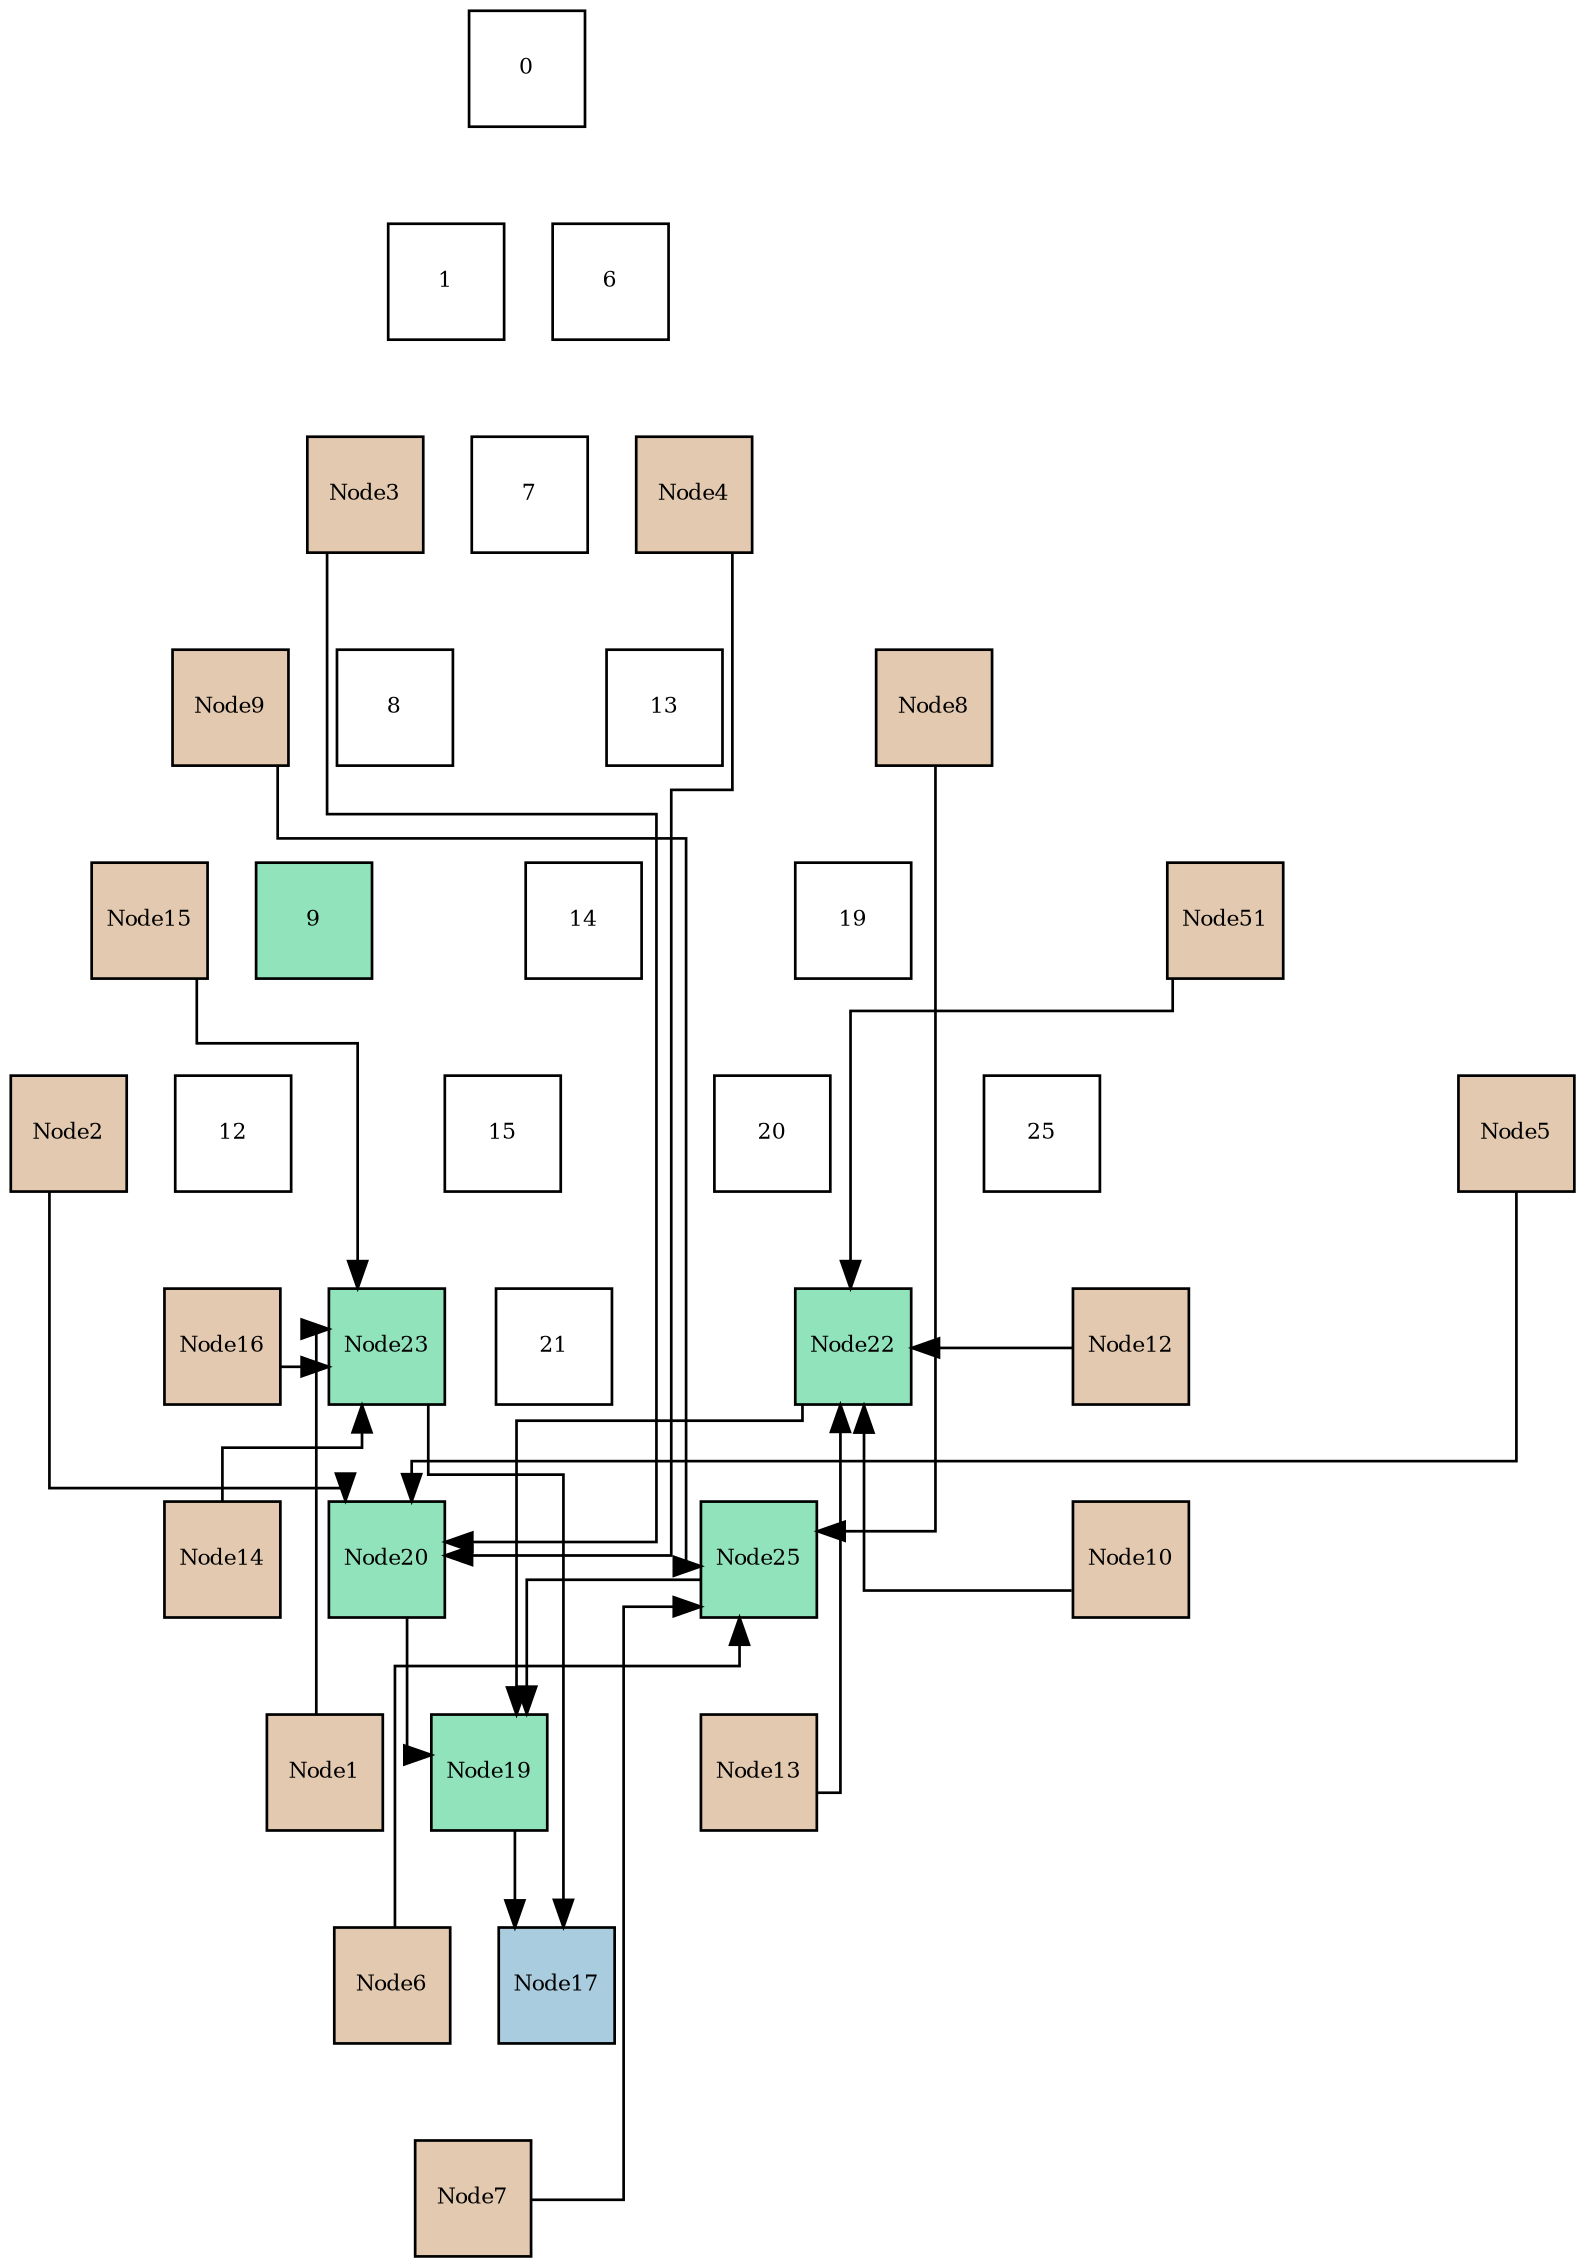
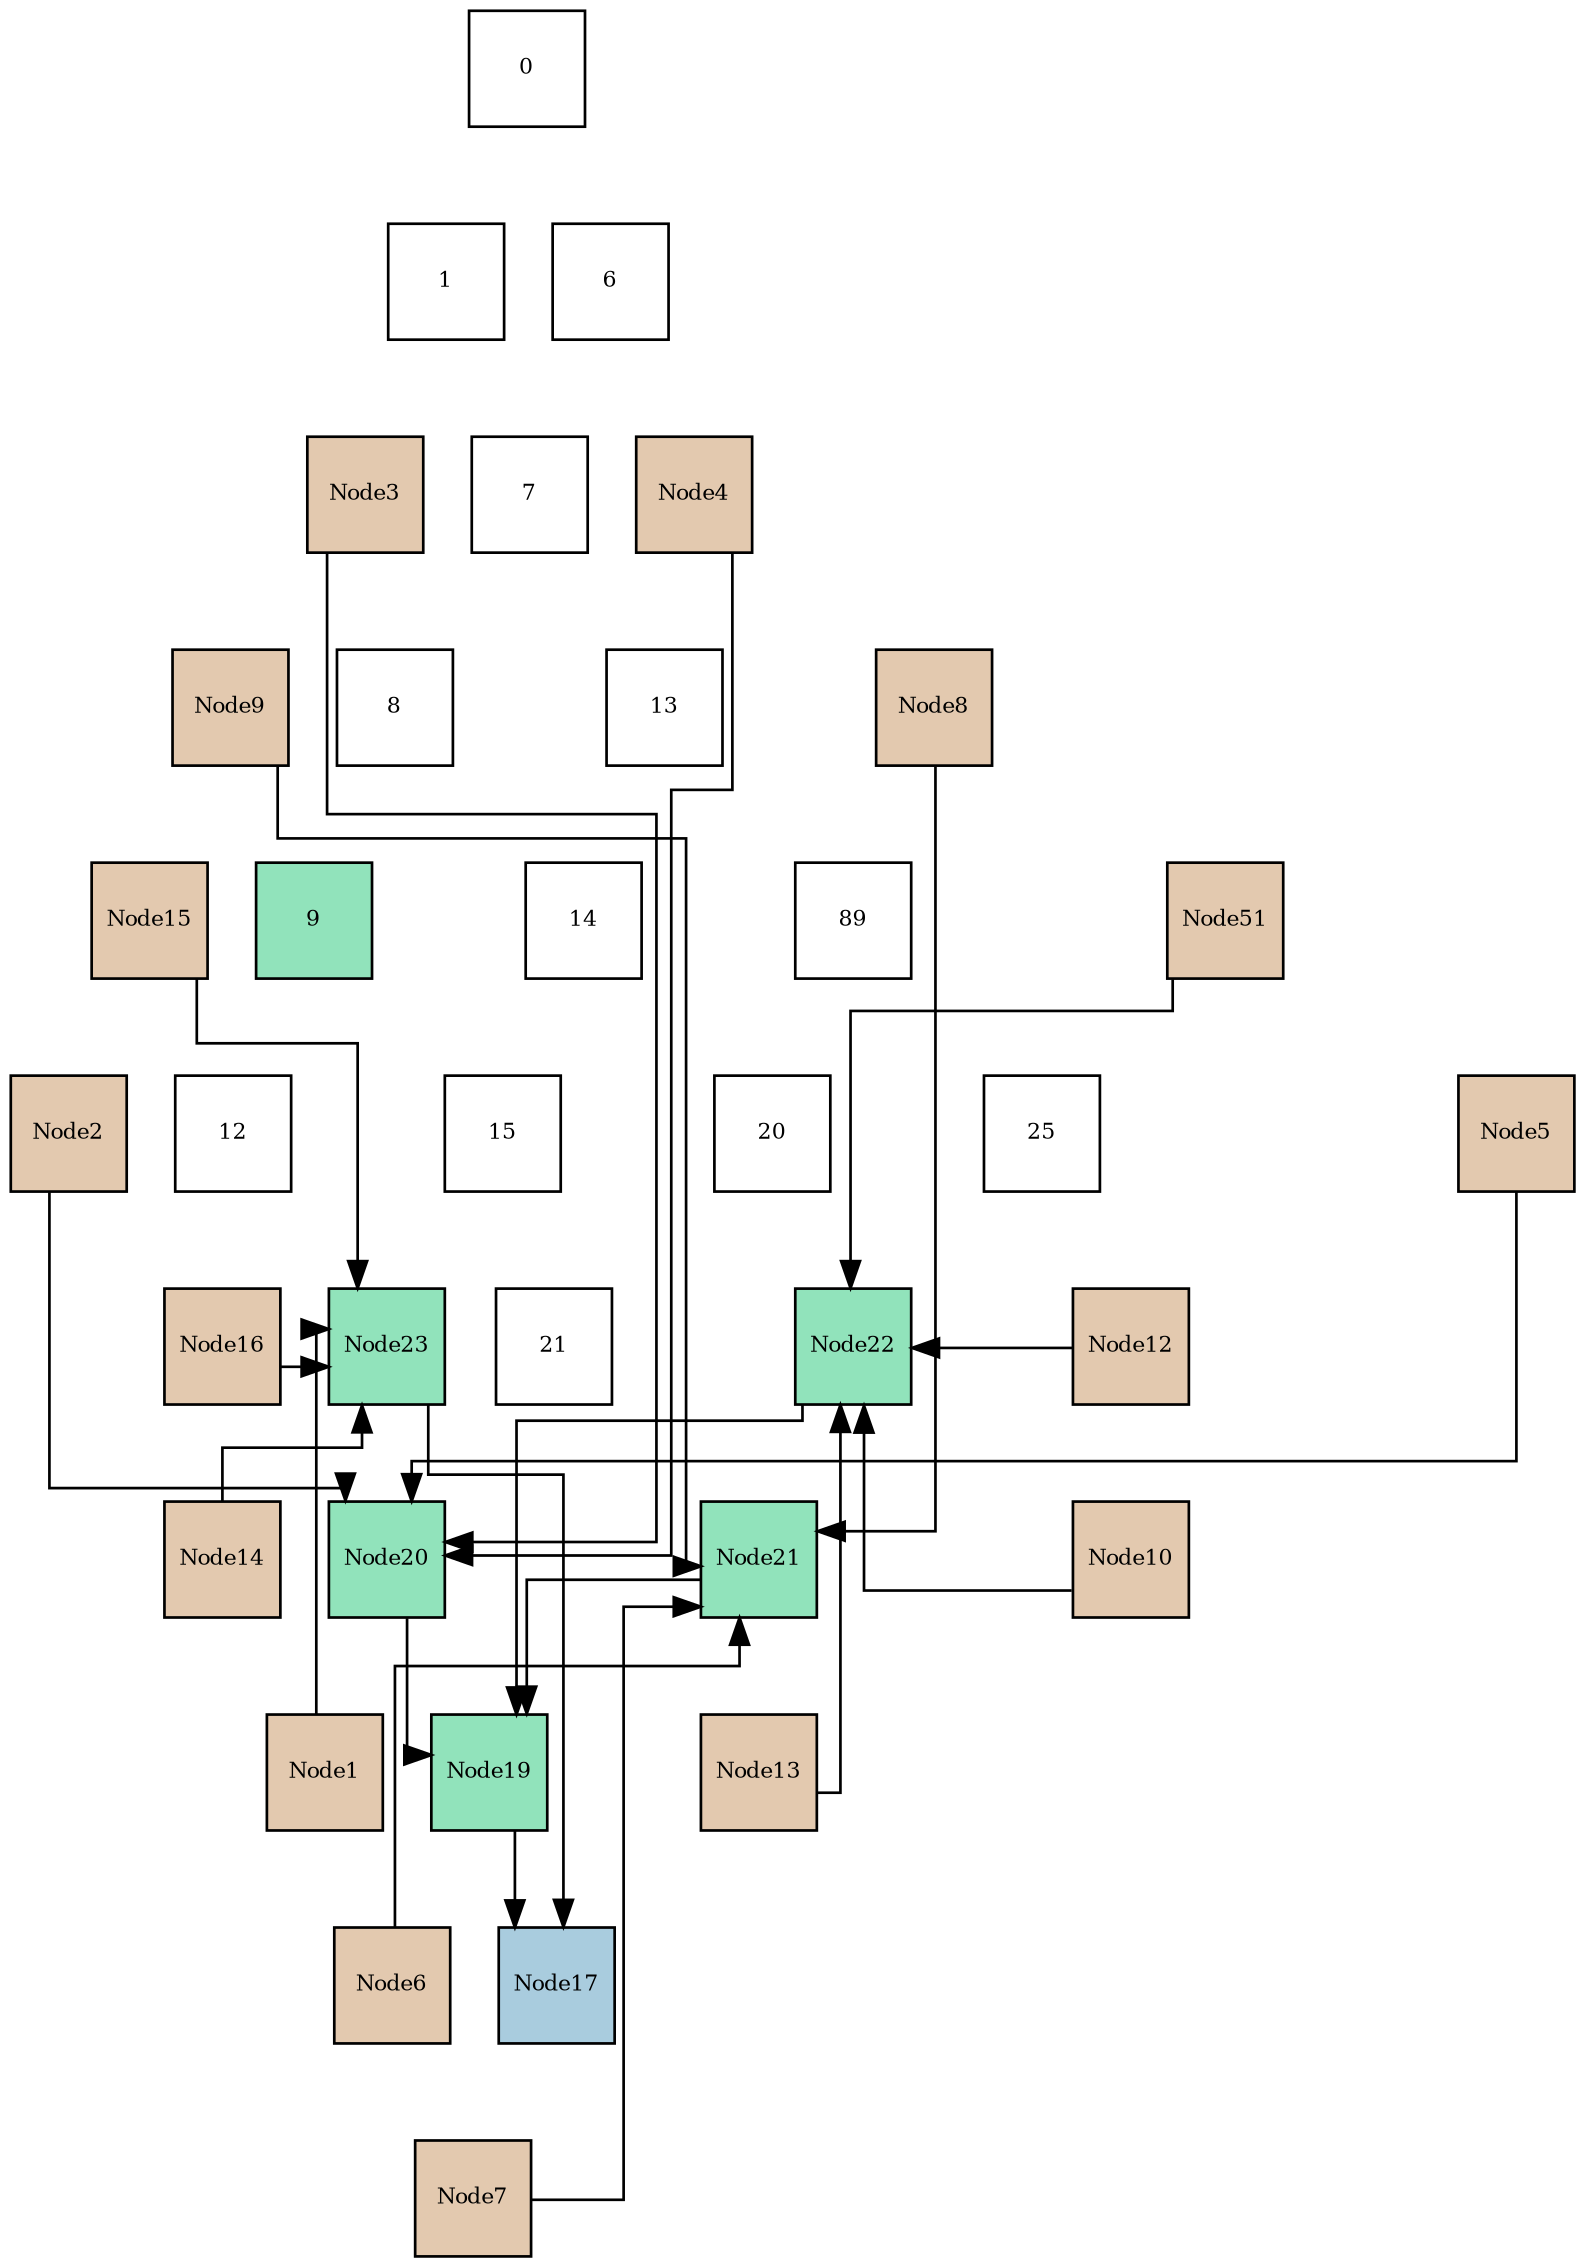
(853, 921) -> (853, 921)
(759, 1560) -> (759, 1560)
